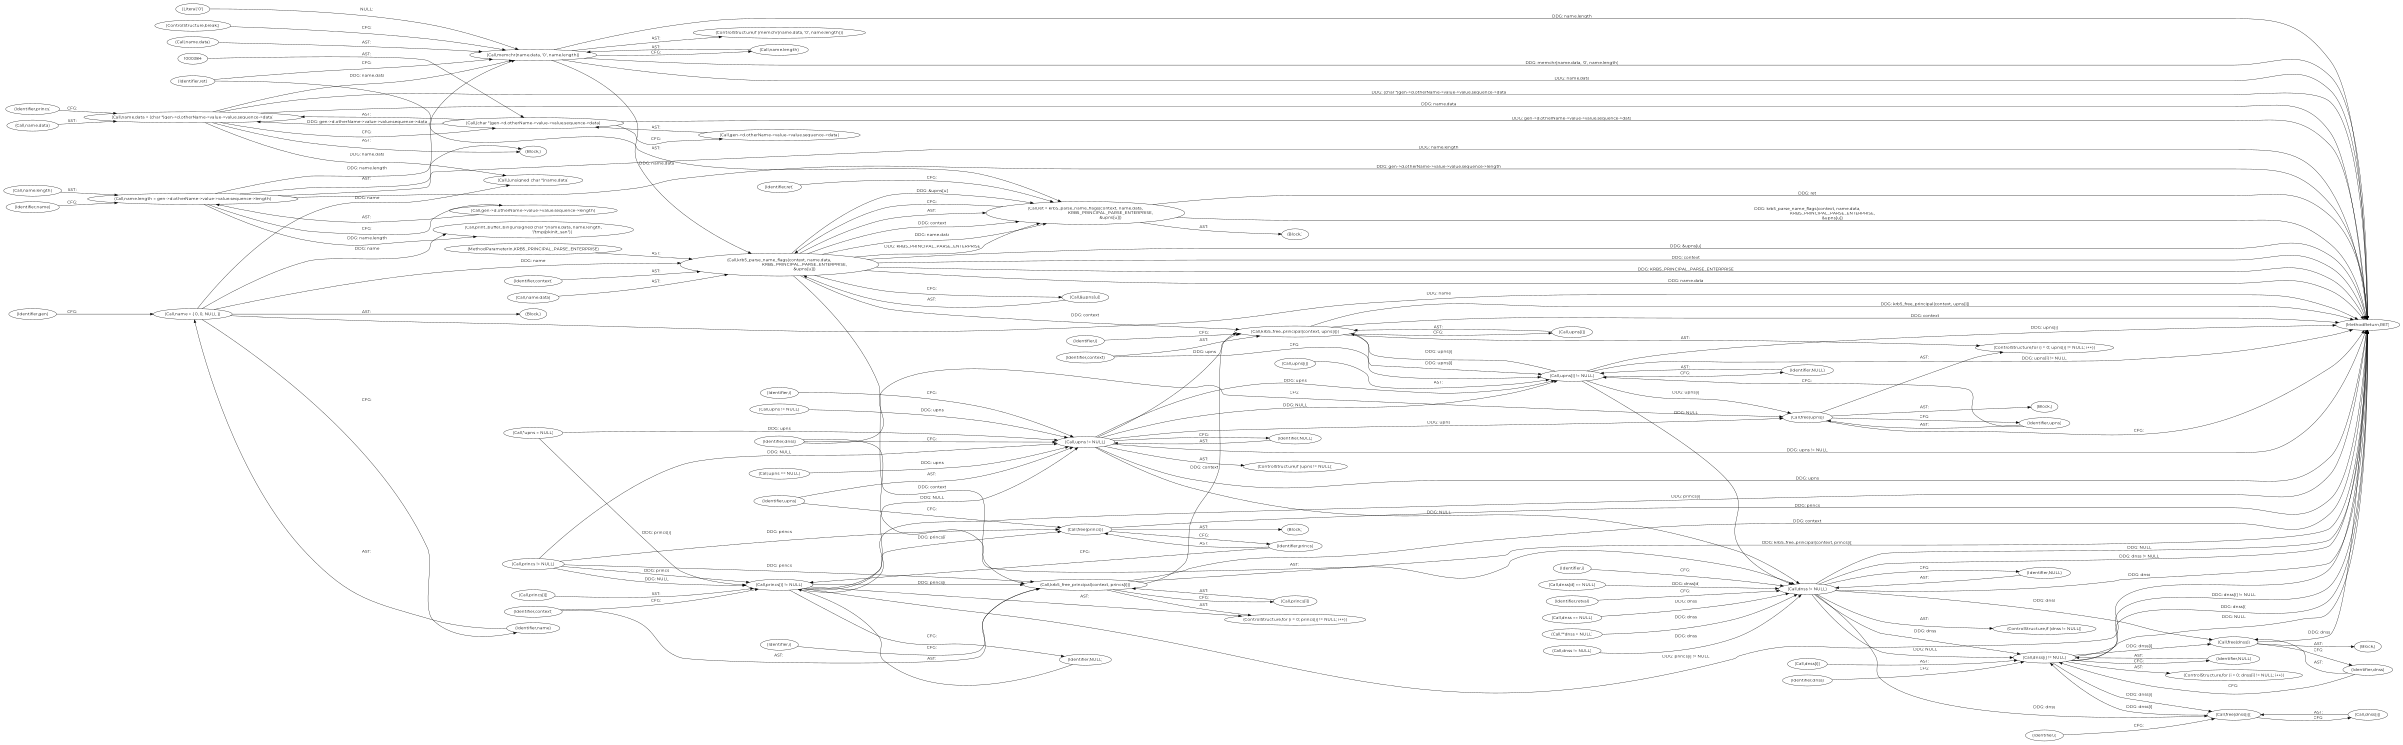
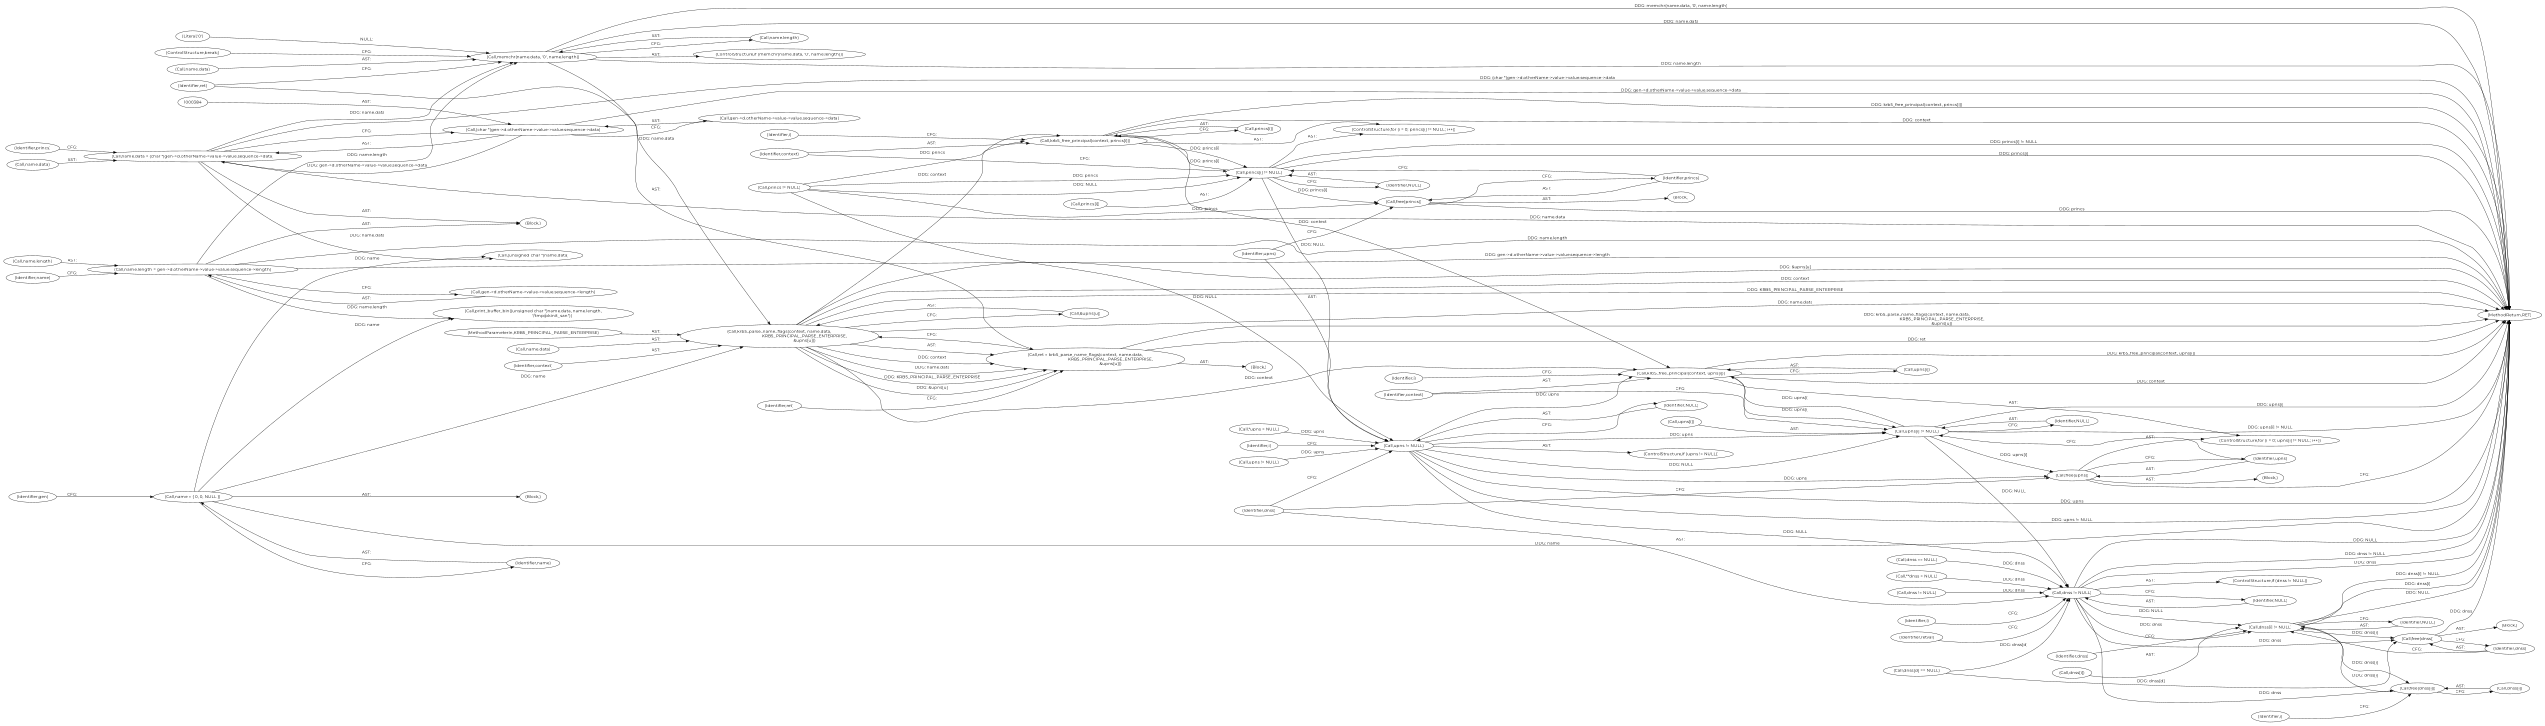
(779, 474) -> none
(632, 528) -> (1192, 151)
(2234, 675) -> none
none -> (2187, 686)
